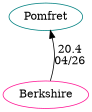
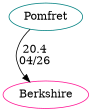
(54, 59) -> (17, 52)
